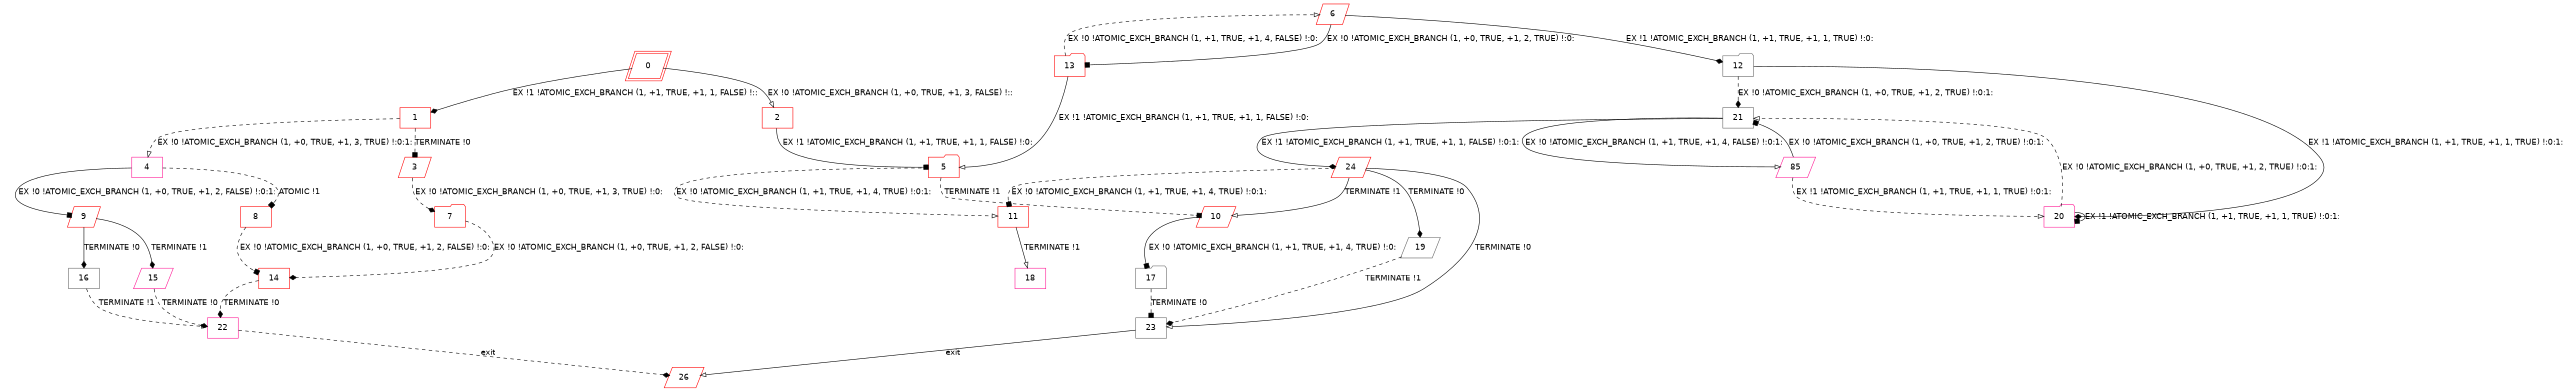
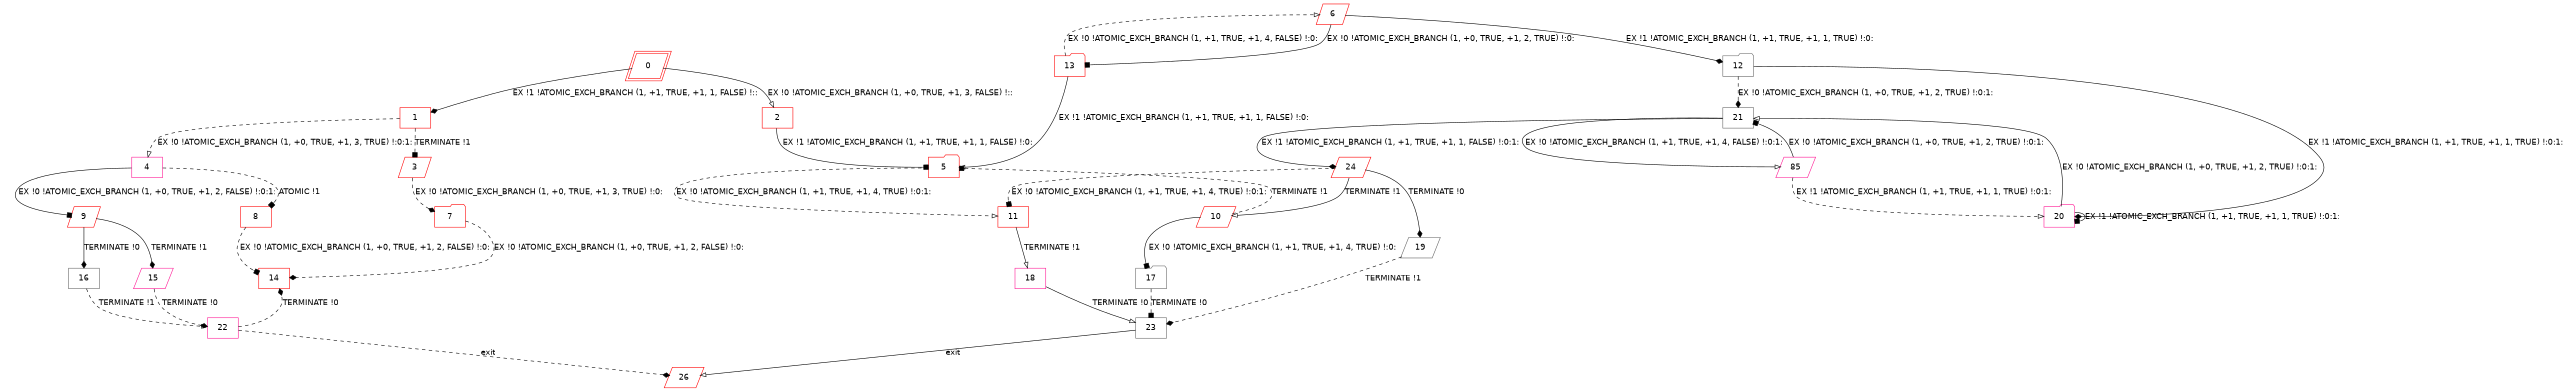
(1940, 122) -> (1940, 122)
(443, 143) -> (443, 143)
(1060, 207) -> (1180, 177)
(234, 289) -> (267, 319)
(1413, 294) -> (1087, 305)
